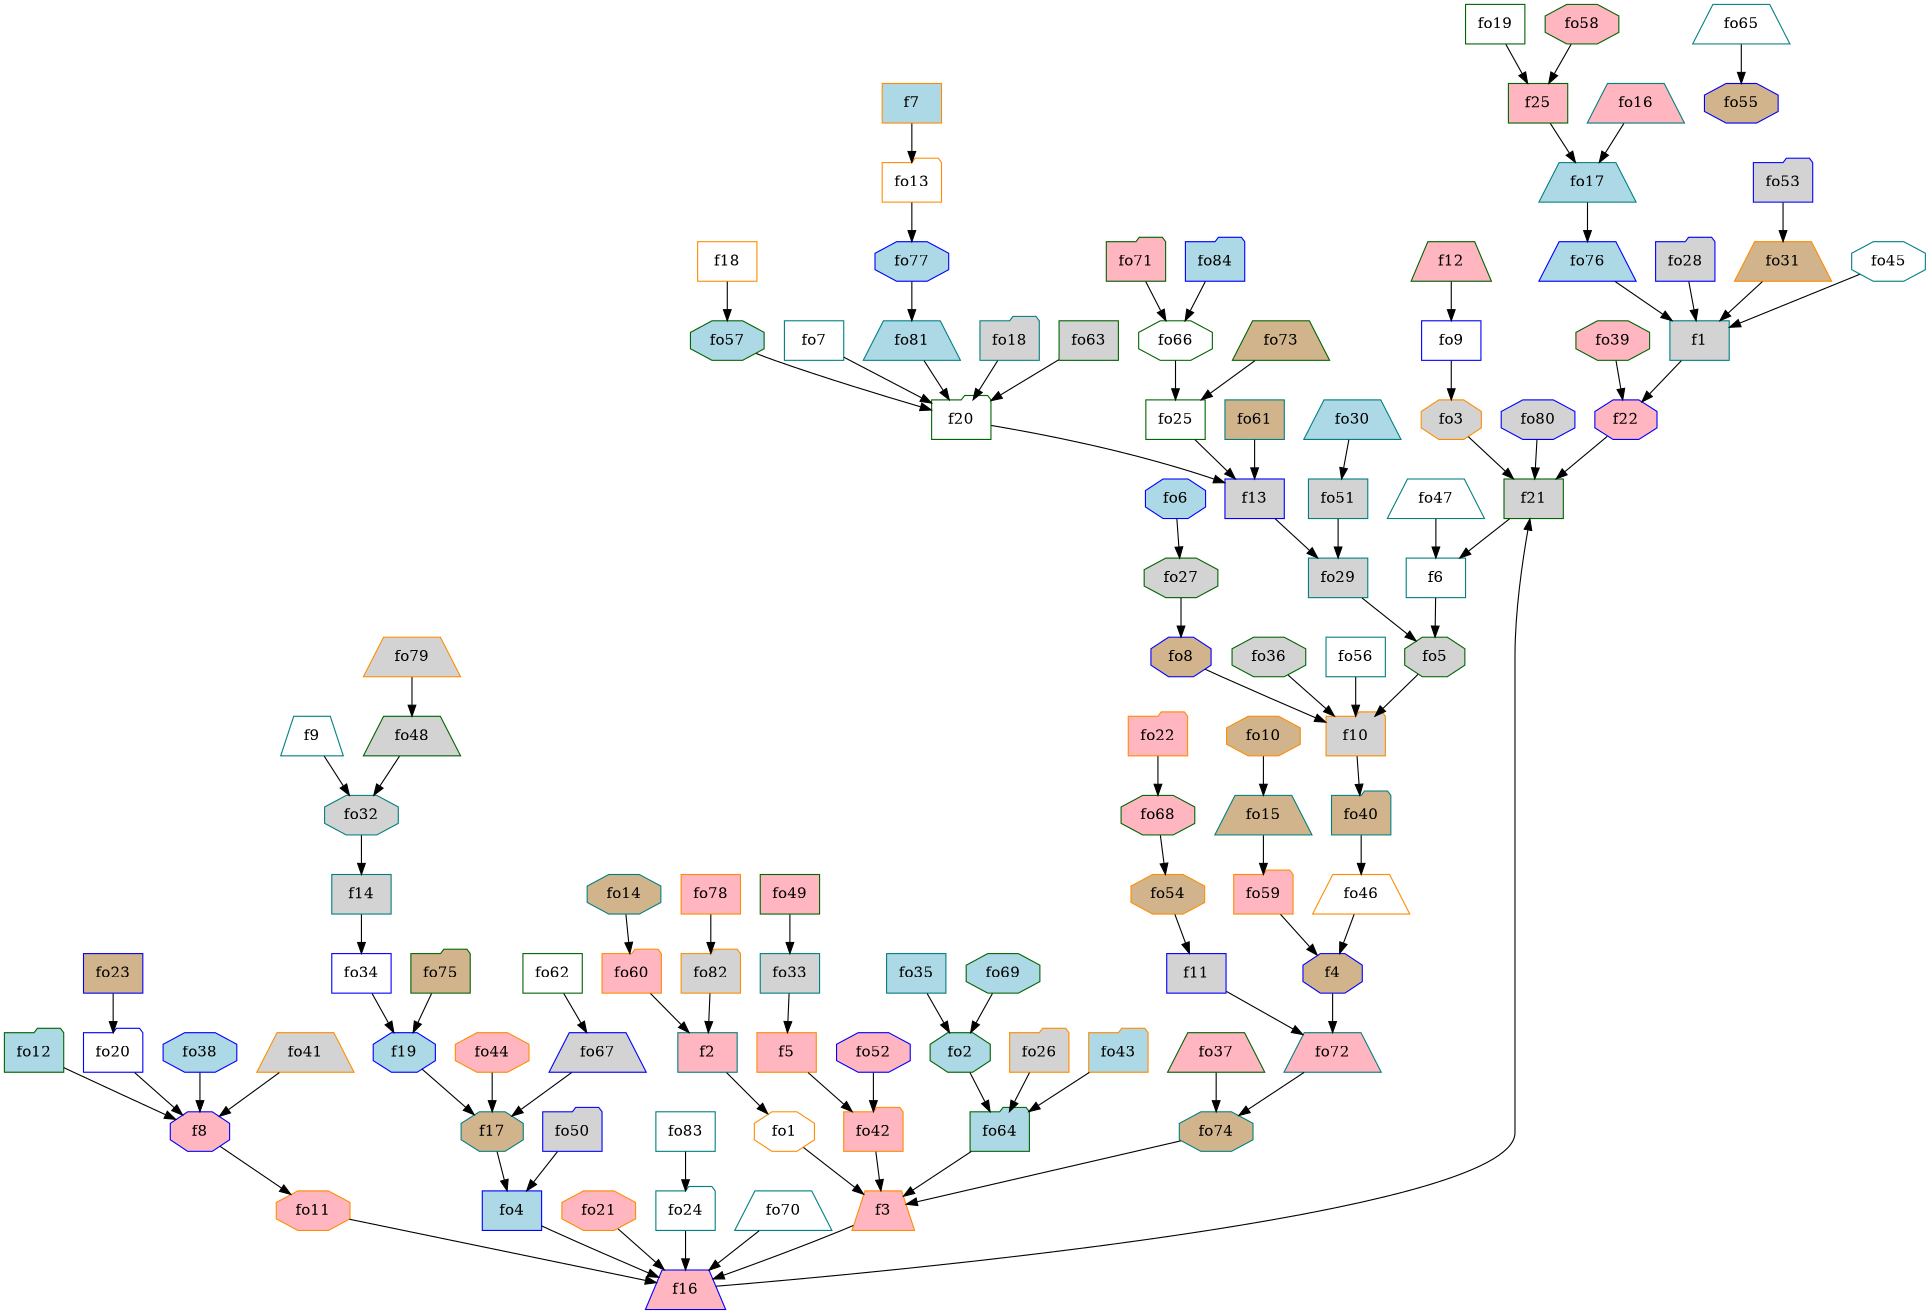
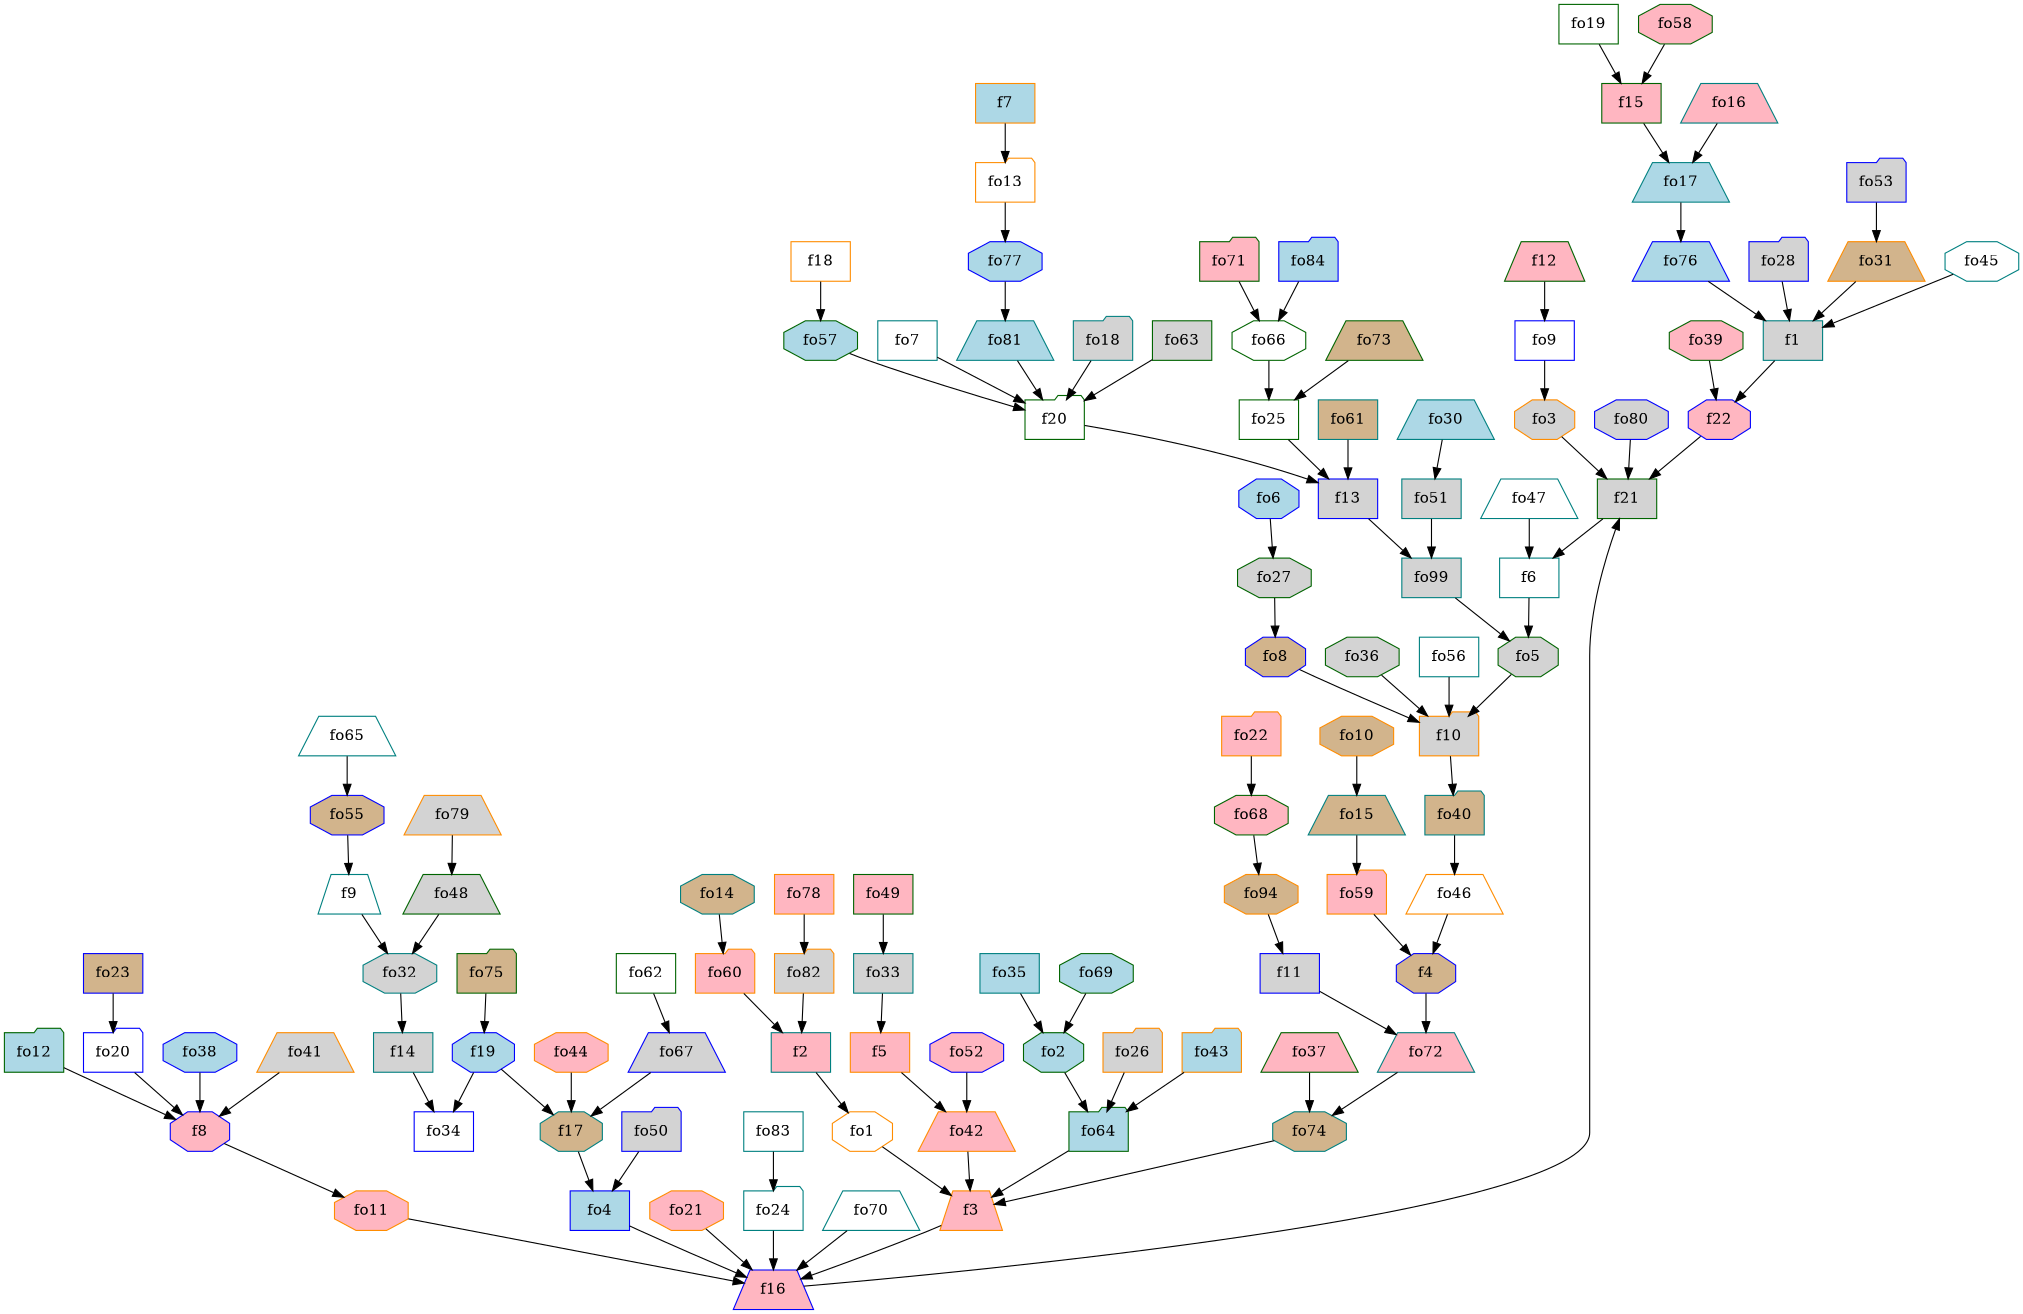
(1538, 103) -> (1631, 103)
(1338, 578) -> (1431, 578)
none -> (348, 849)
(1168, 894) -> (1261, 894)
(380, 1008) -> (466, 1087)
(873, 1132) -> (967, 1132)
